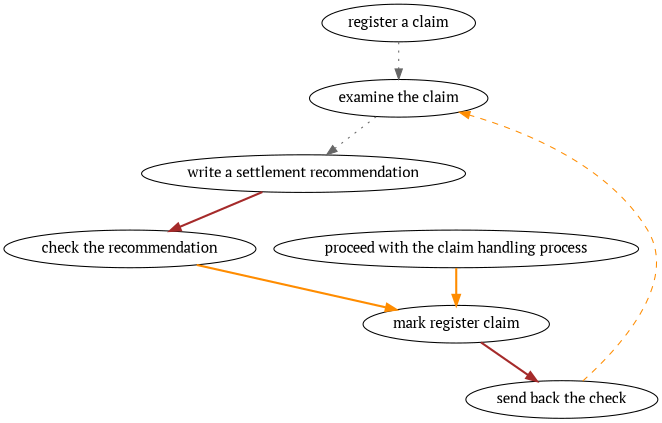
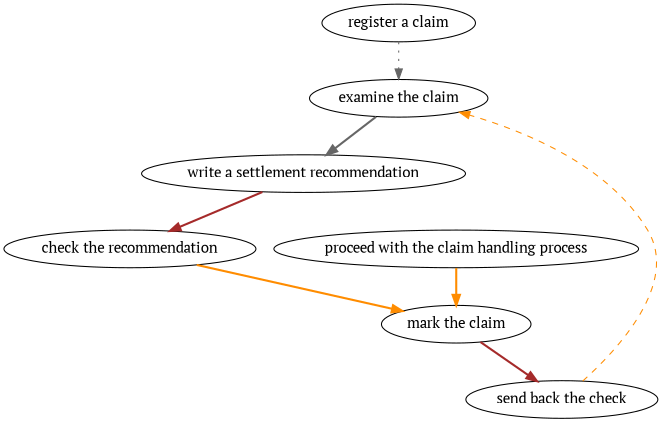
(356, 132) -> (356, 132)
(456, 324) -> (456, 324)
